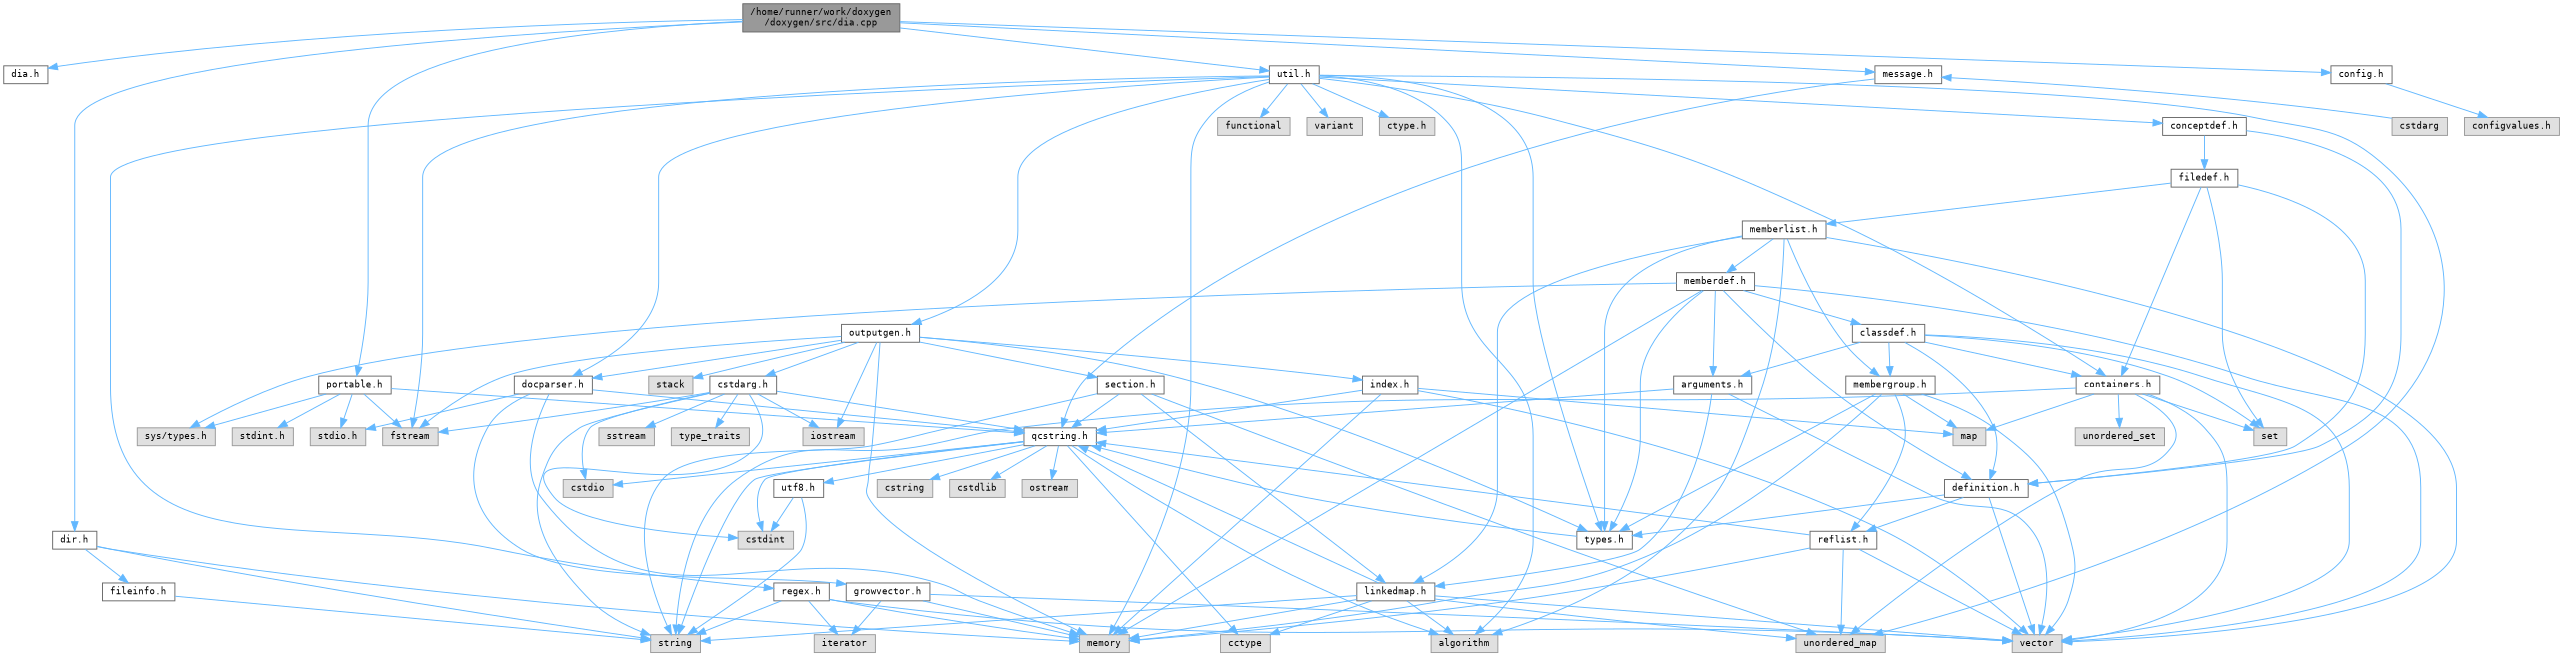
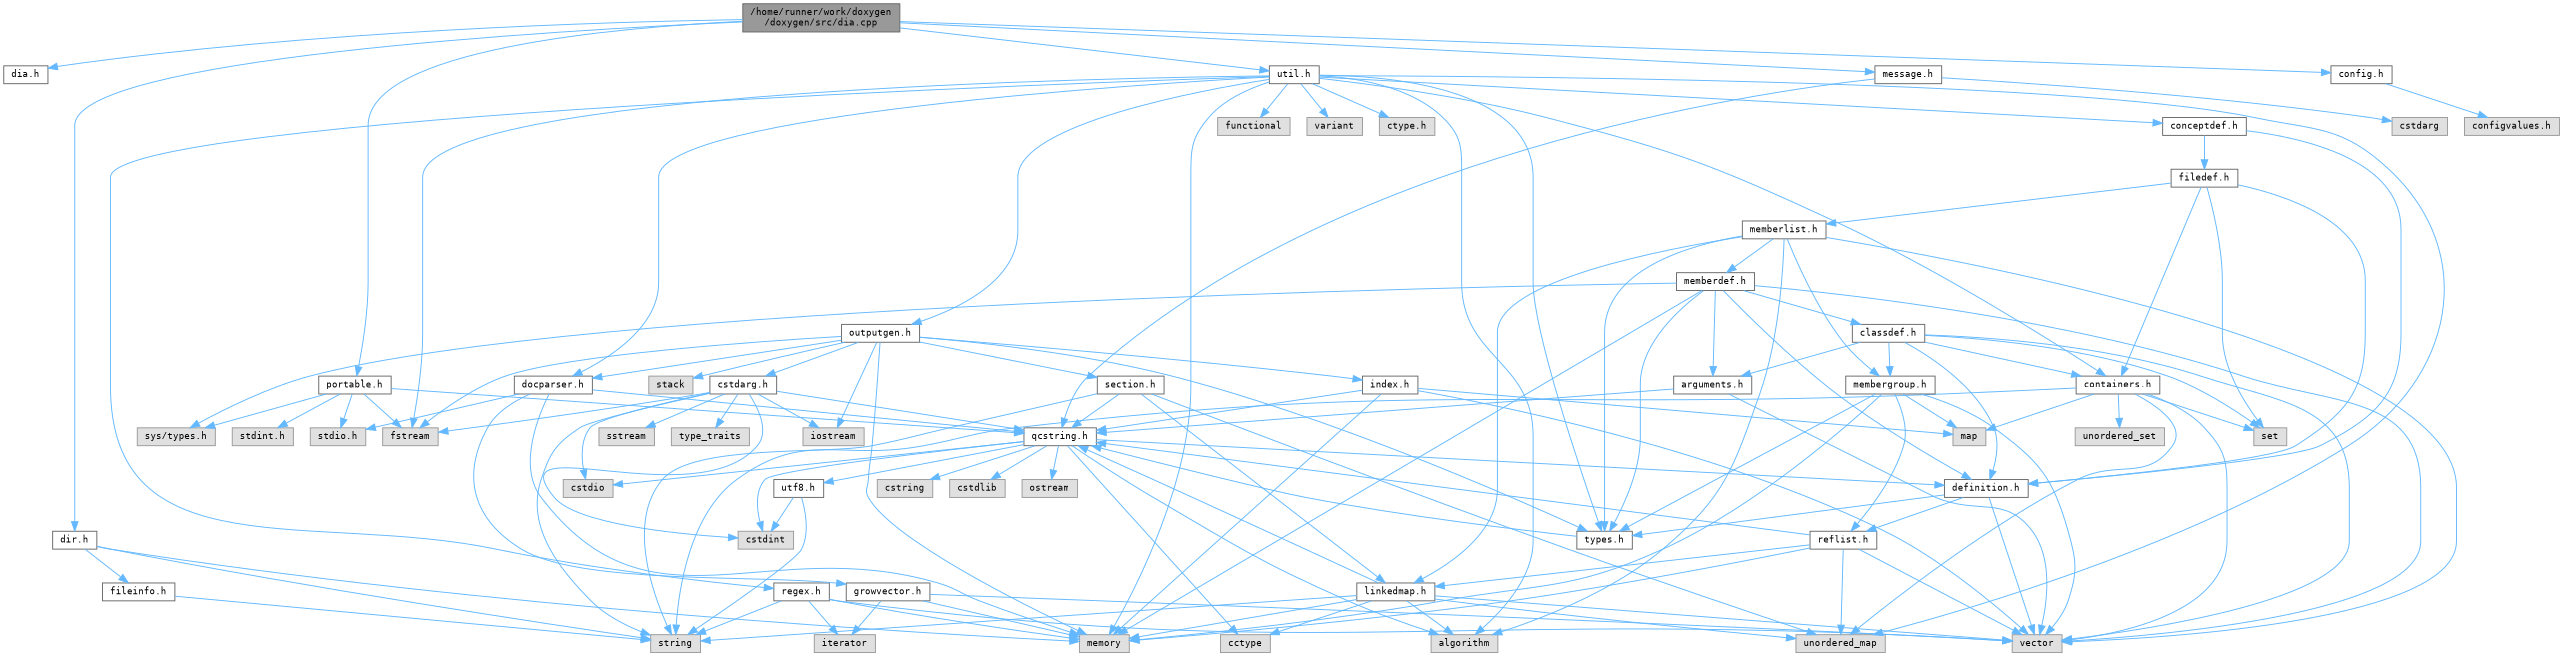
(2172, 94) -> (2162, 94)
(754, 480) -> (1516, 462)
(1629, 554) -> (1664, 561)
